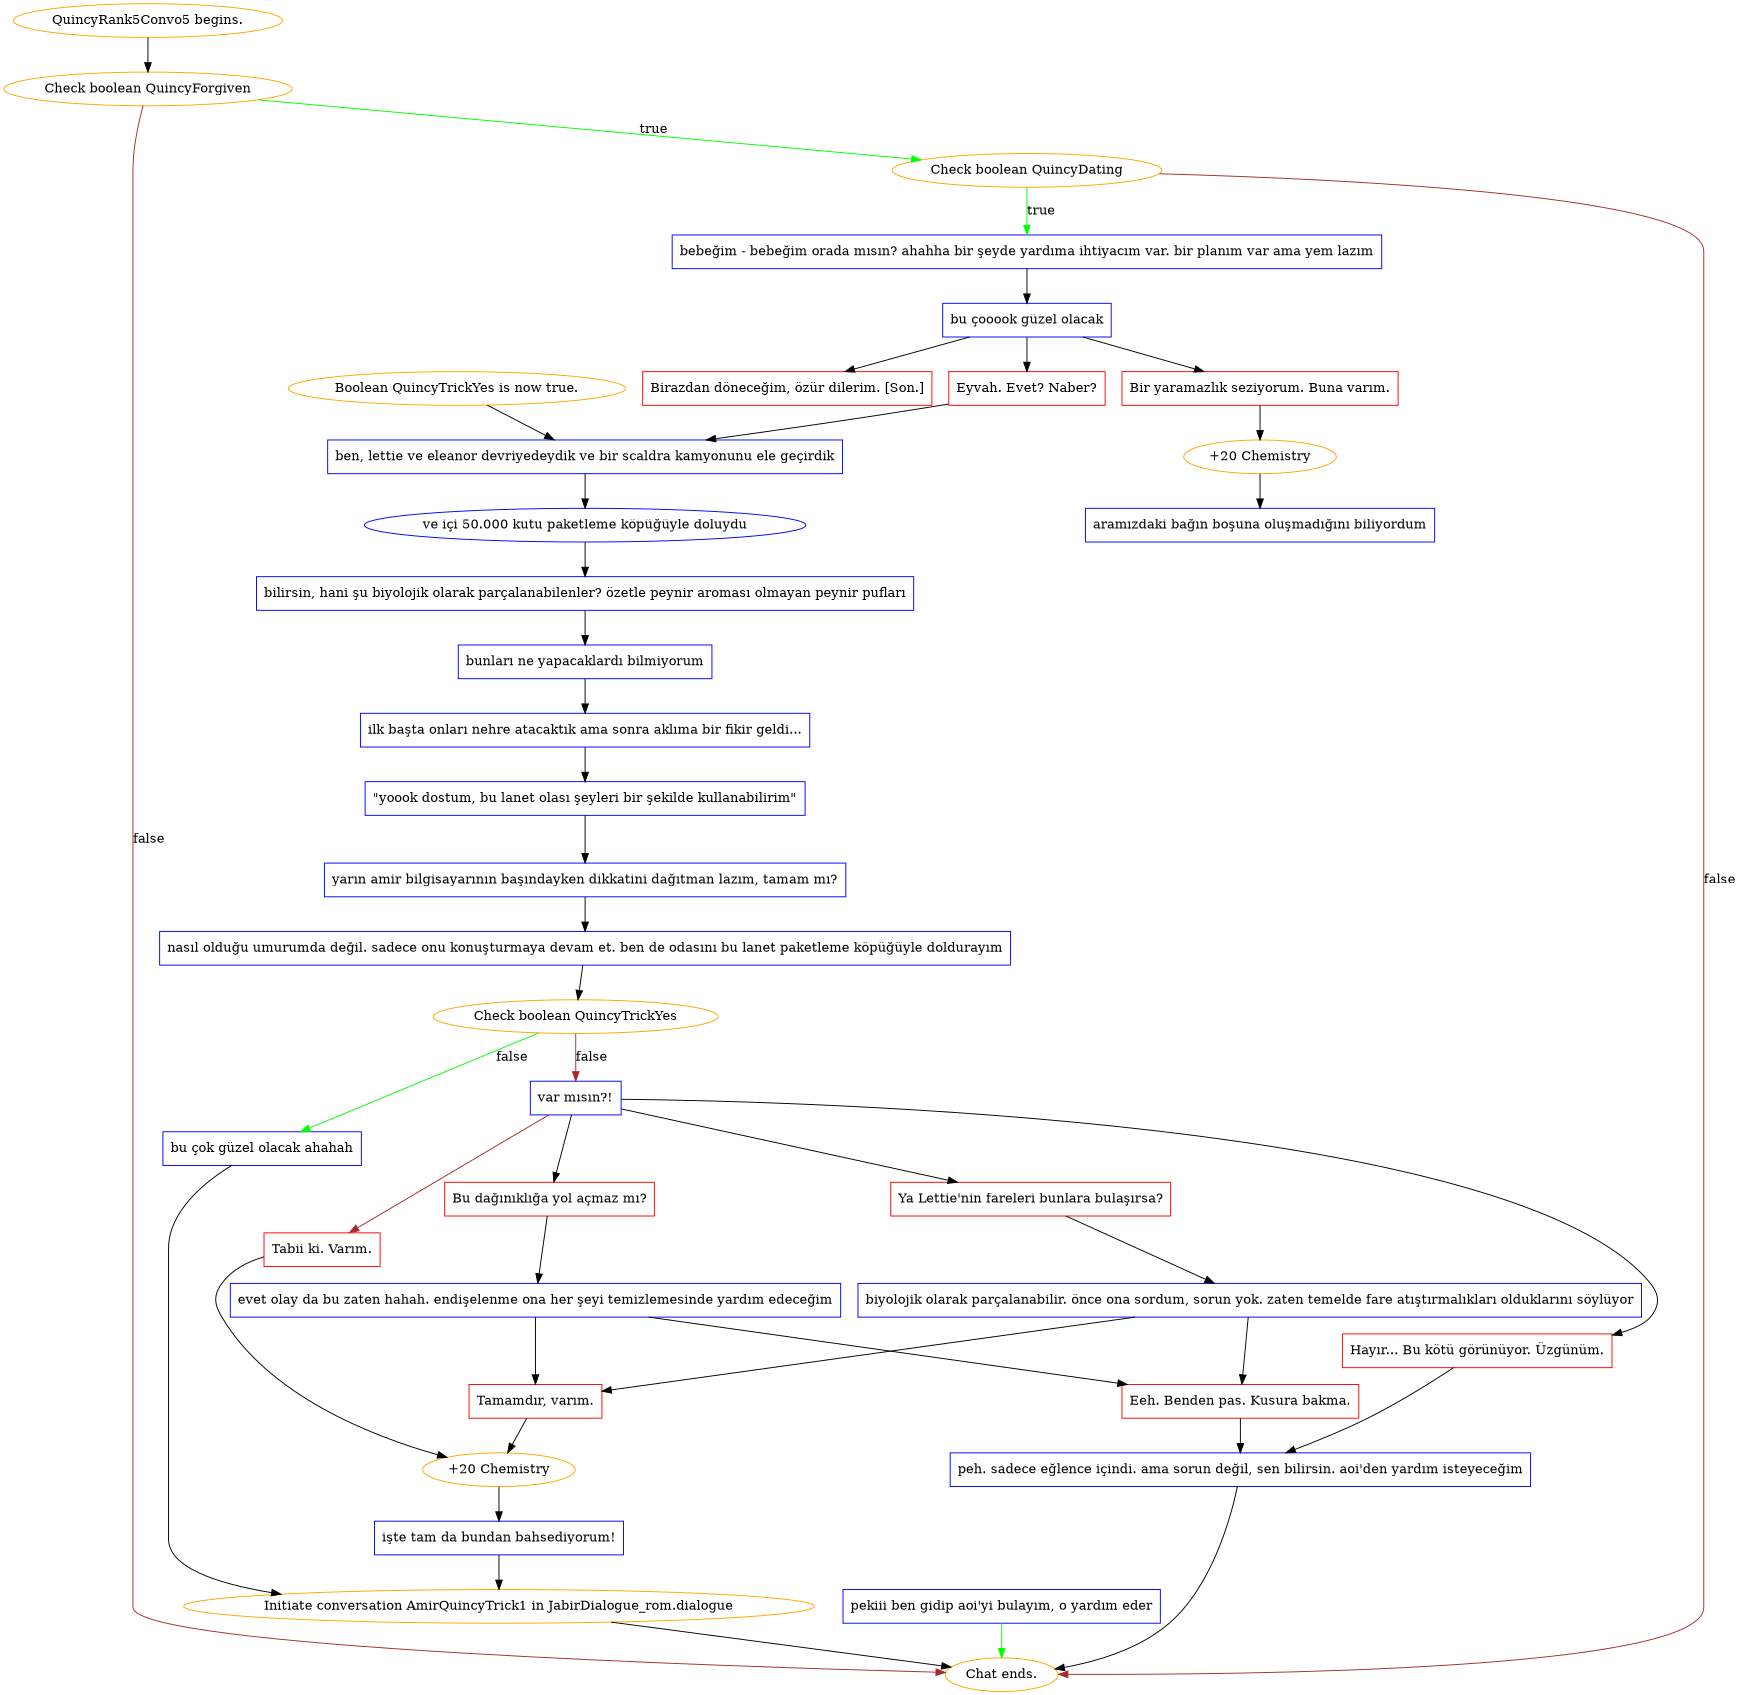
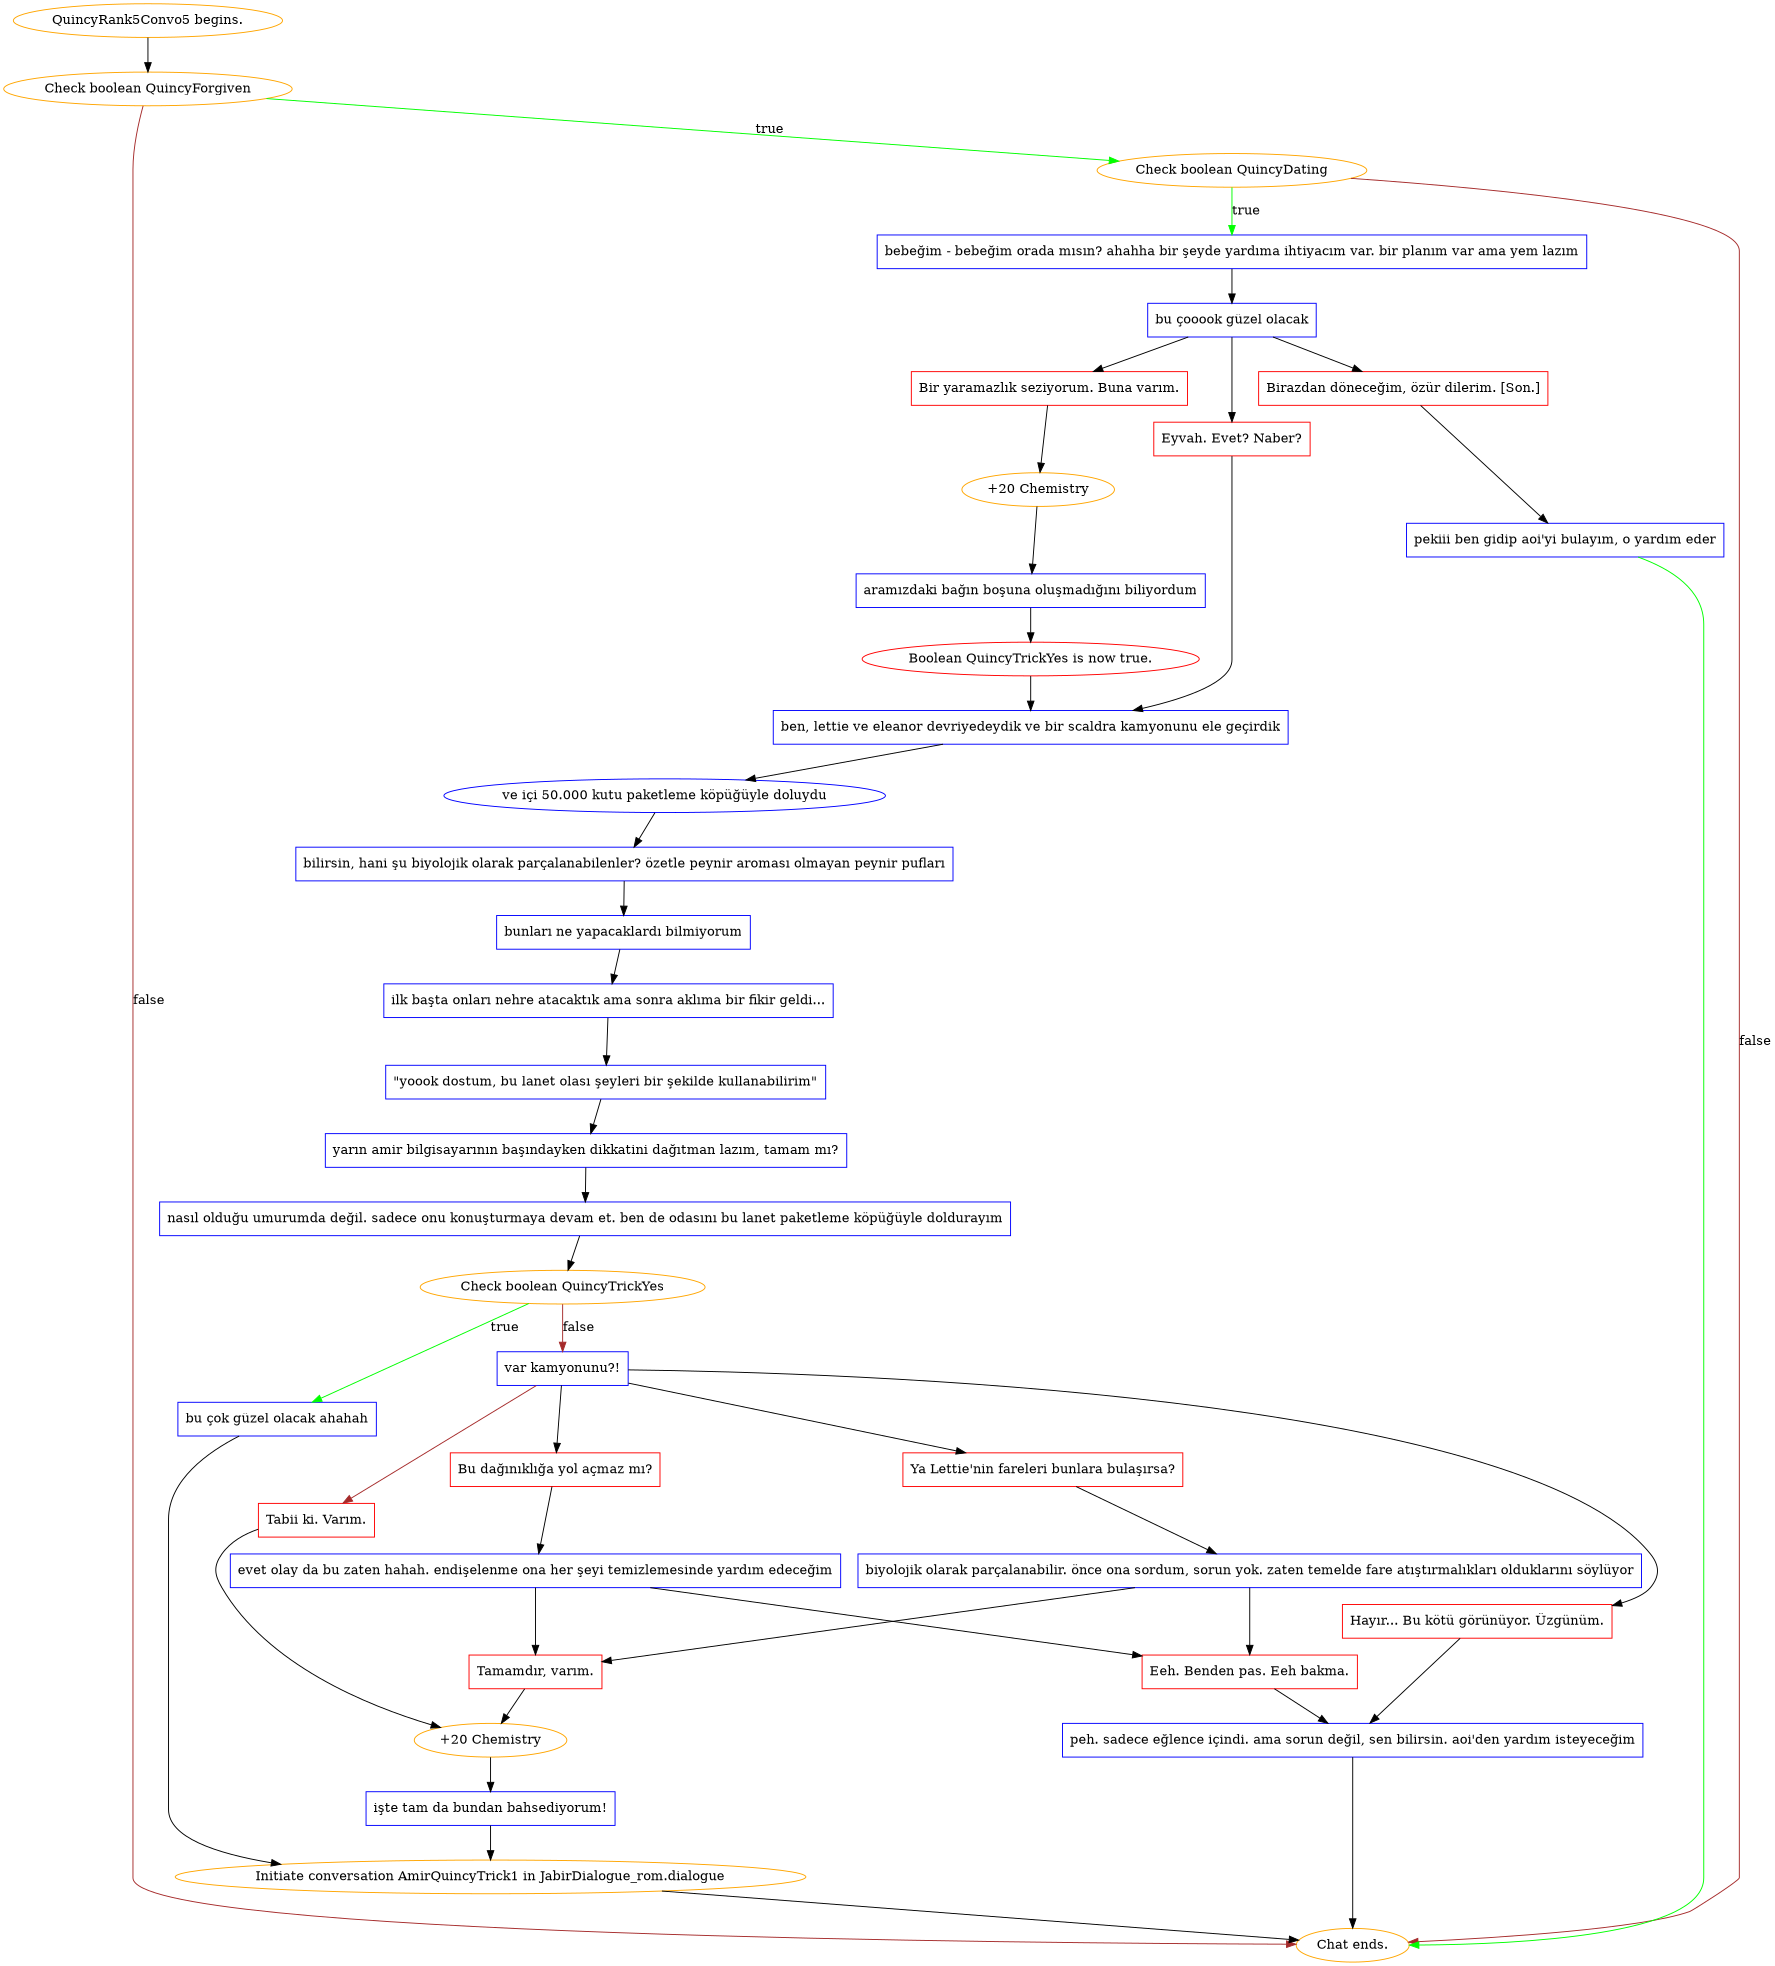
(457, 388) -> (1031, 659)
none -> (1481, 461)
none -> (1031, 620)
(512, 1057) -> (505, 1328)
(576, 1098) -> (563, 1369)
(1240, 1401) -> (1250, 1672)
